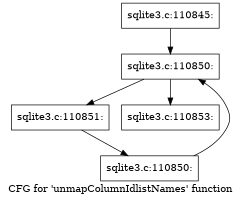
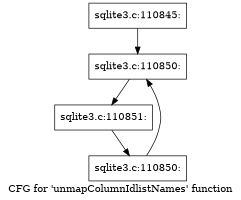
(170, 117) -> none
